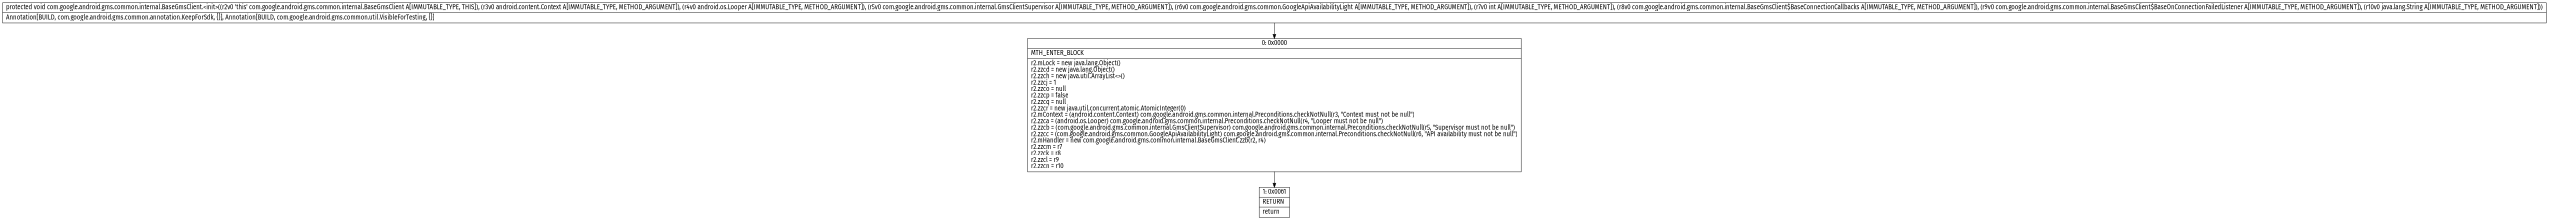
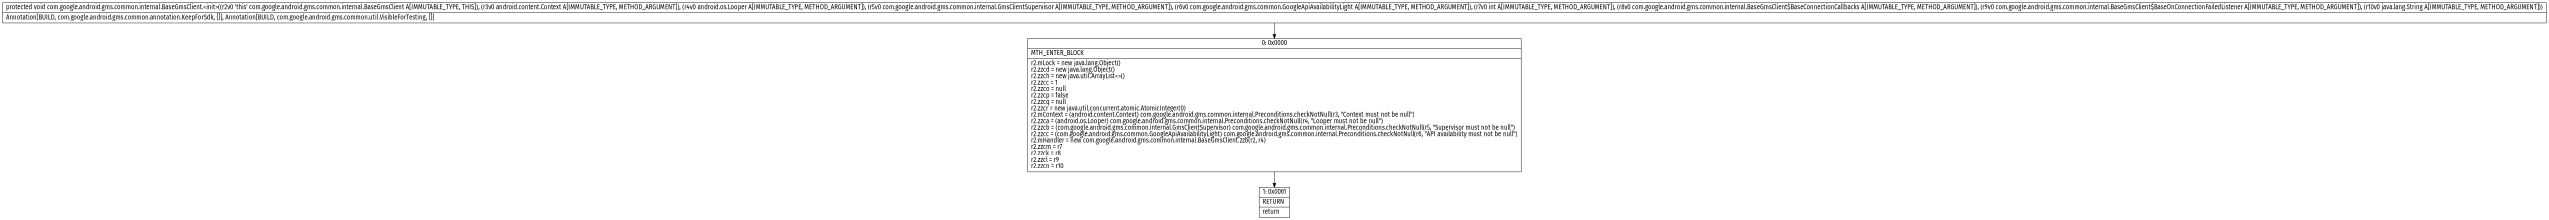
(1044, 83) -> (1044, 83)
